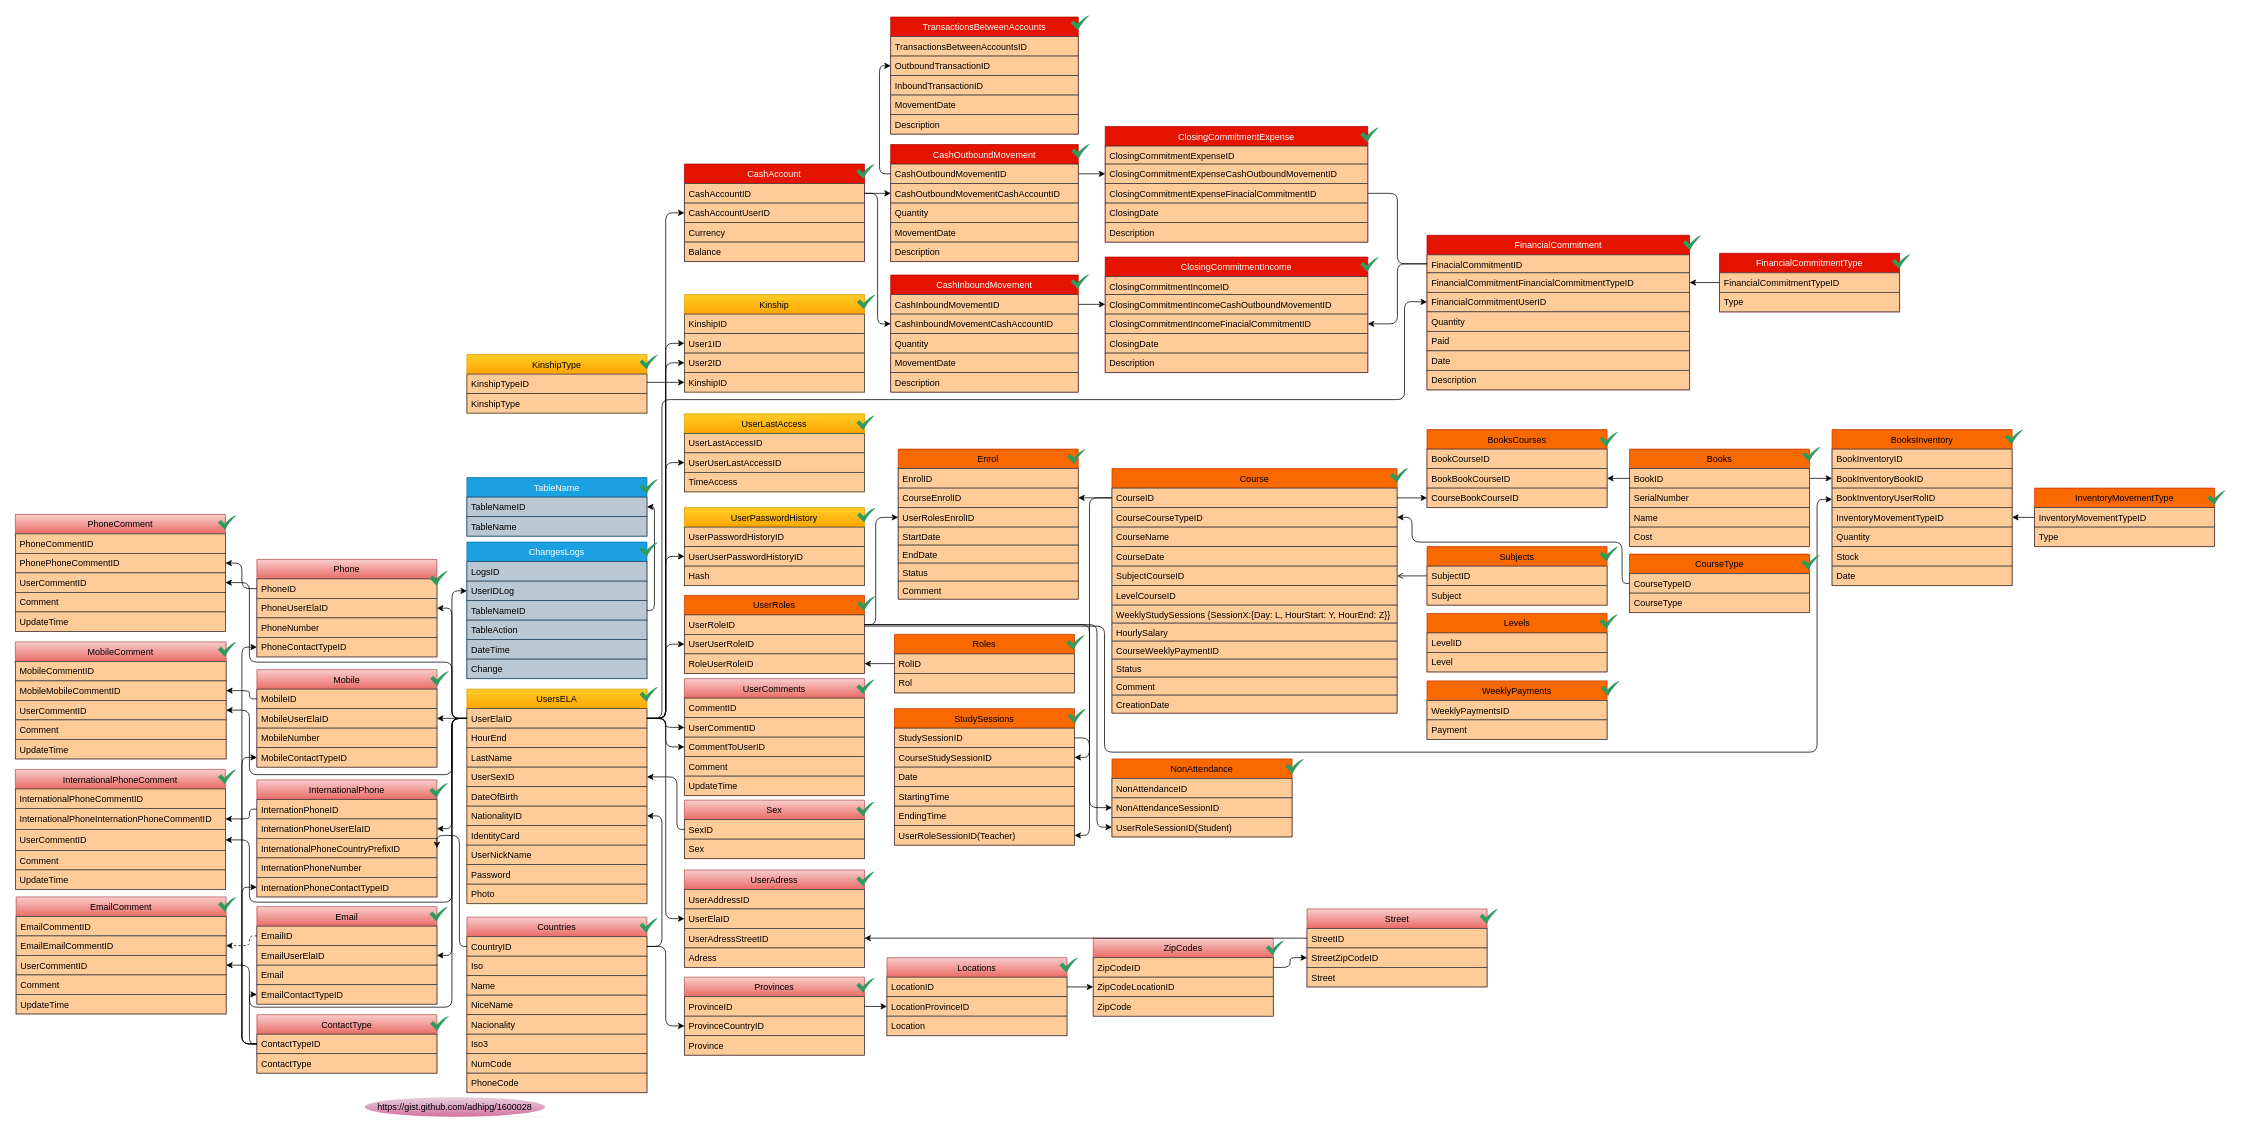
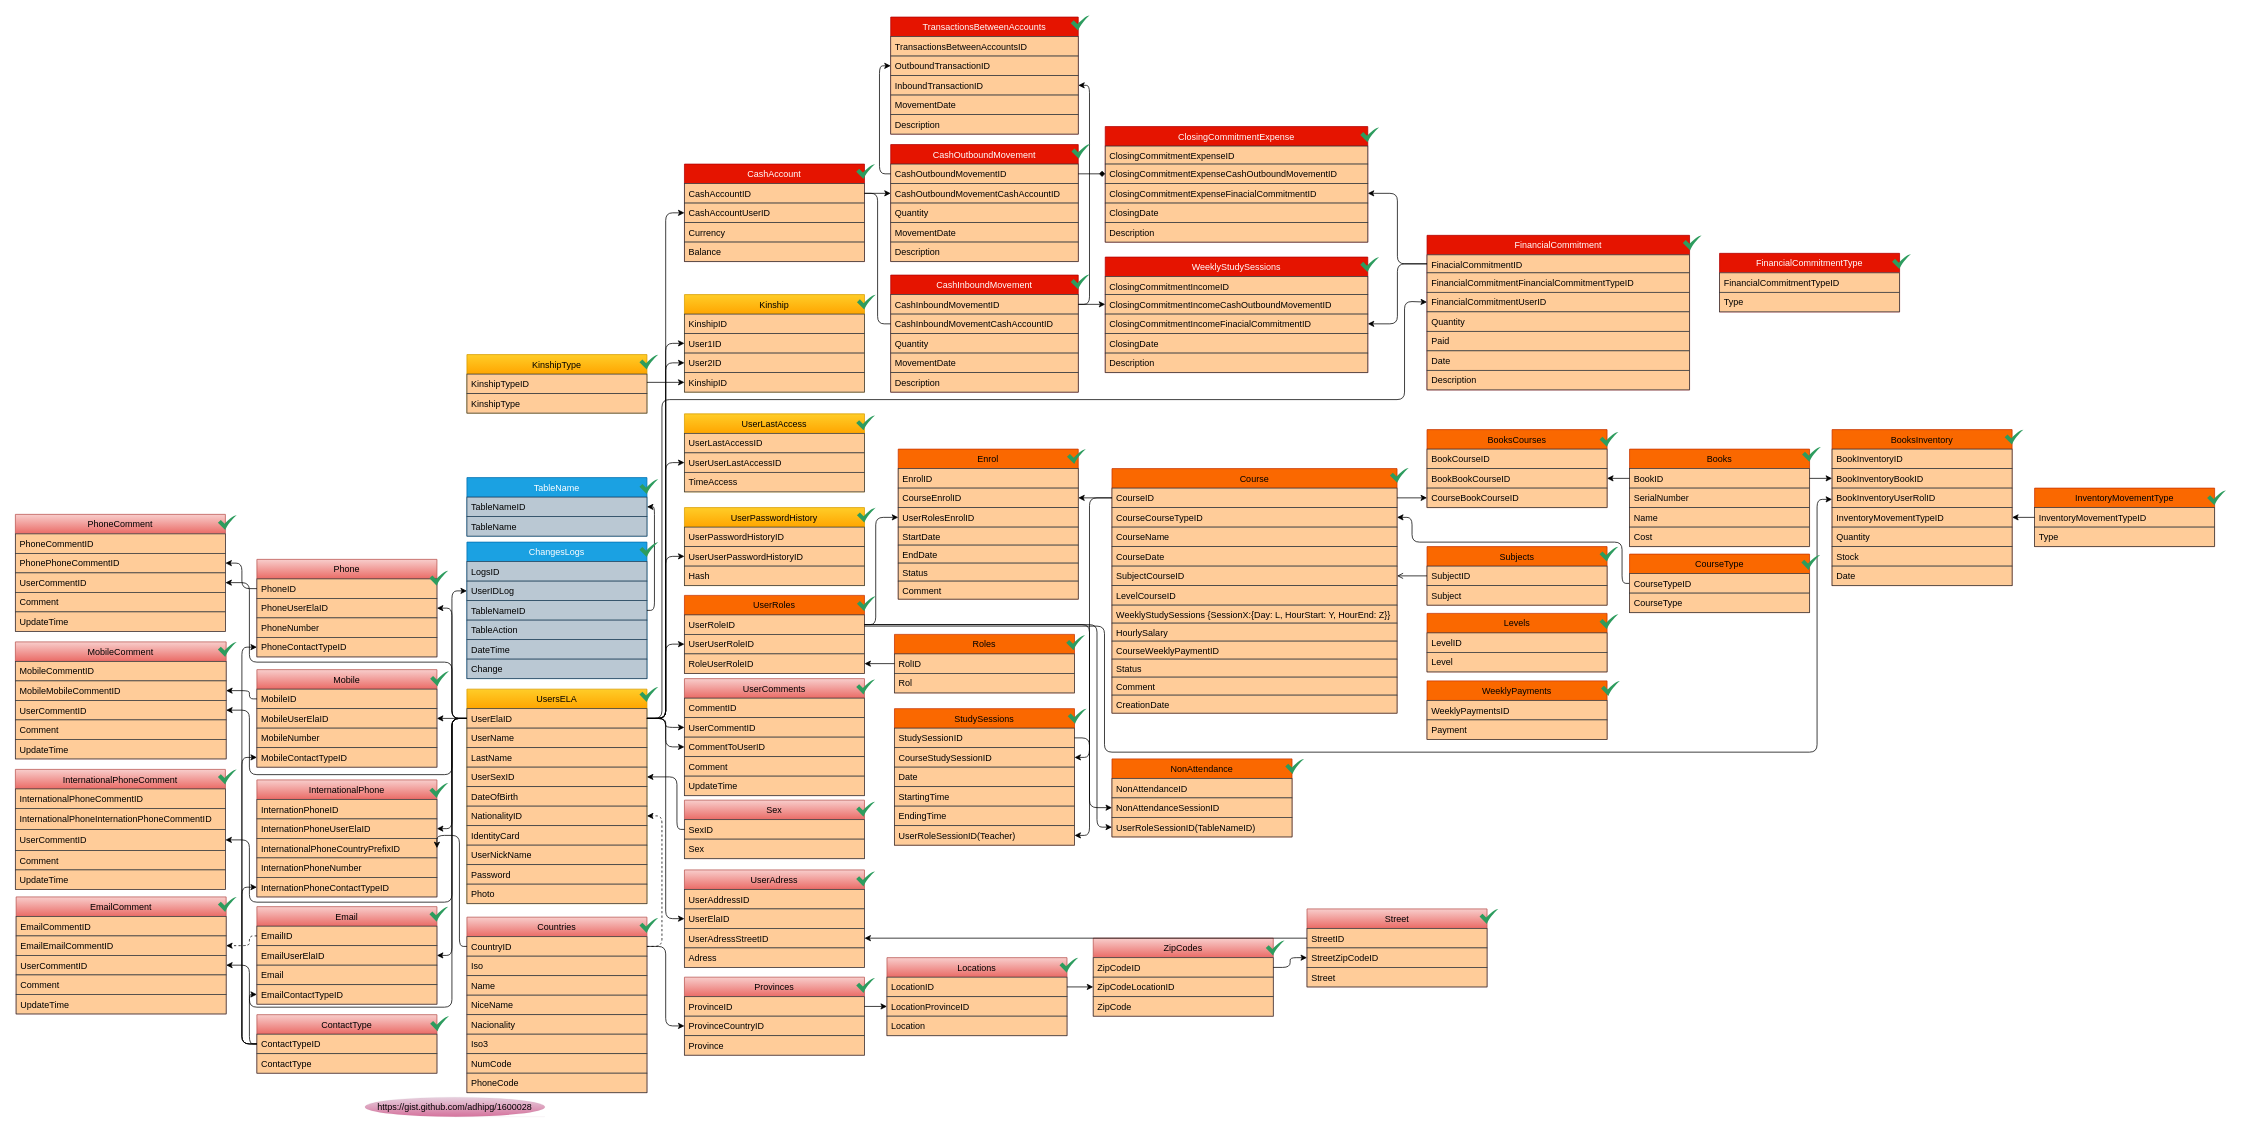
(1091, 174) -> (1091, 174)
none -> (1089, 191)
(1372, 193) -> (1374, 193)
(1236, 267) -> (1236, 267)
(1707, 282) -> none
(880, 323) -> (882, 323)
(489, 738) -> (491, 738)
(249, 814) -> none
(1179, 827) -> (1188, 827)
(662, 876) -> (662, 876)
